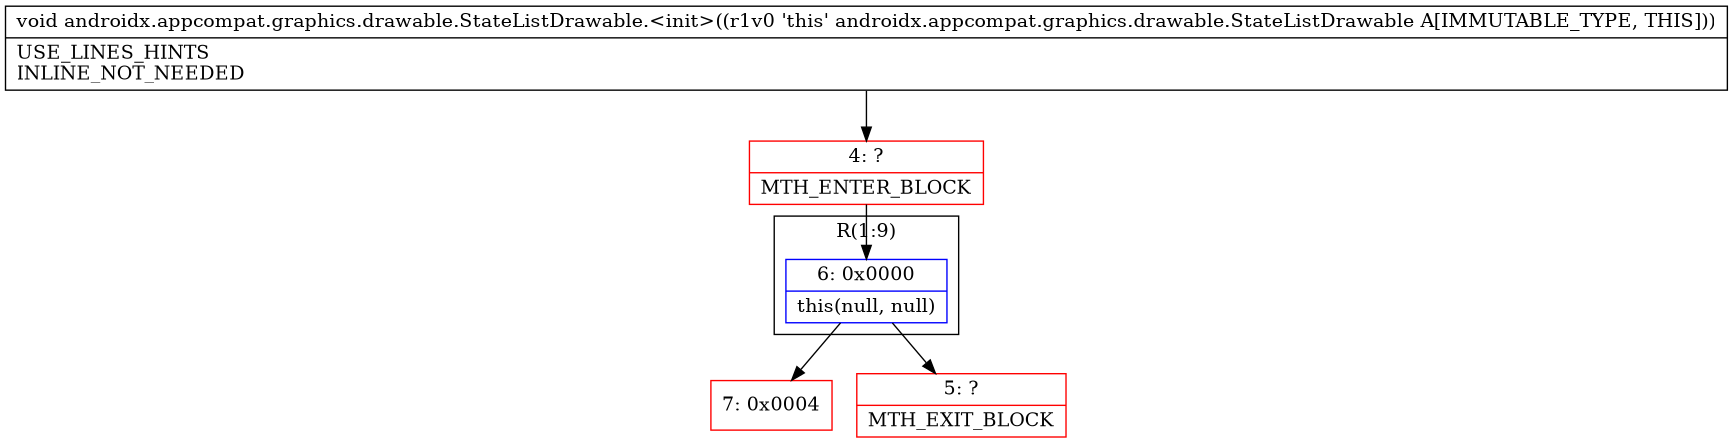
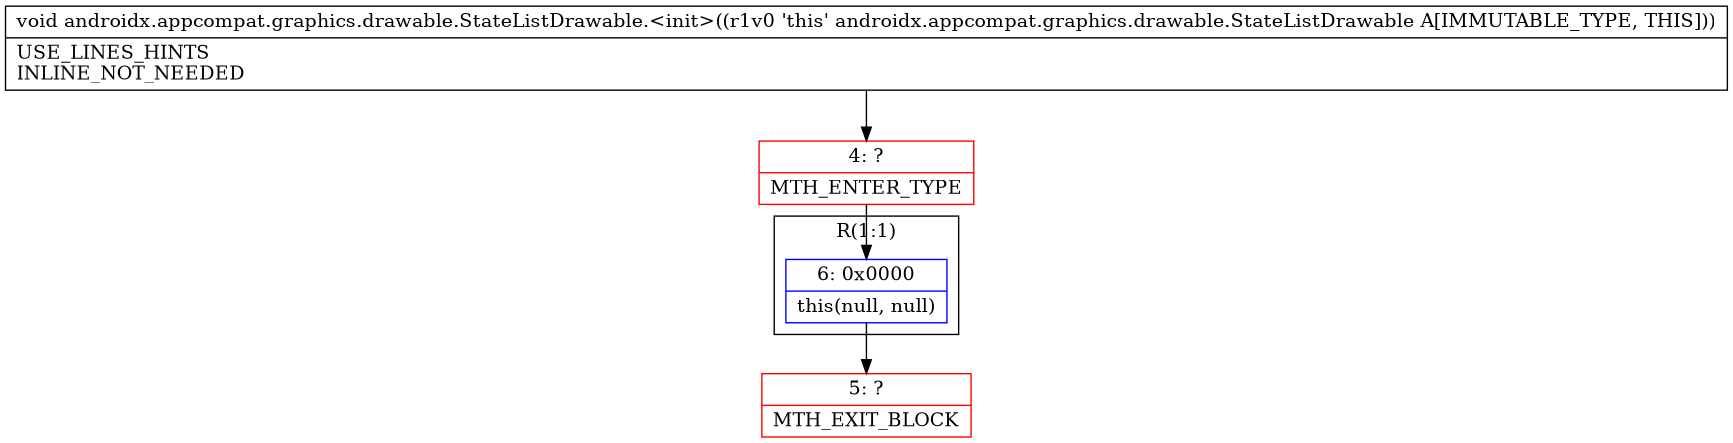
(866, 188) -> (866, 188)
(866, 232) -> (866, 232)
(771, 405) -> none
